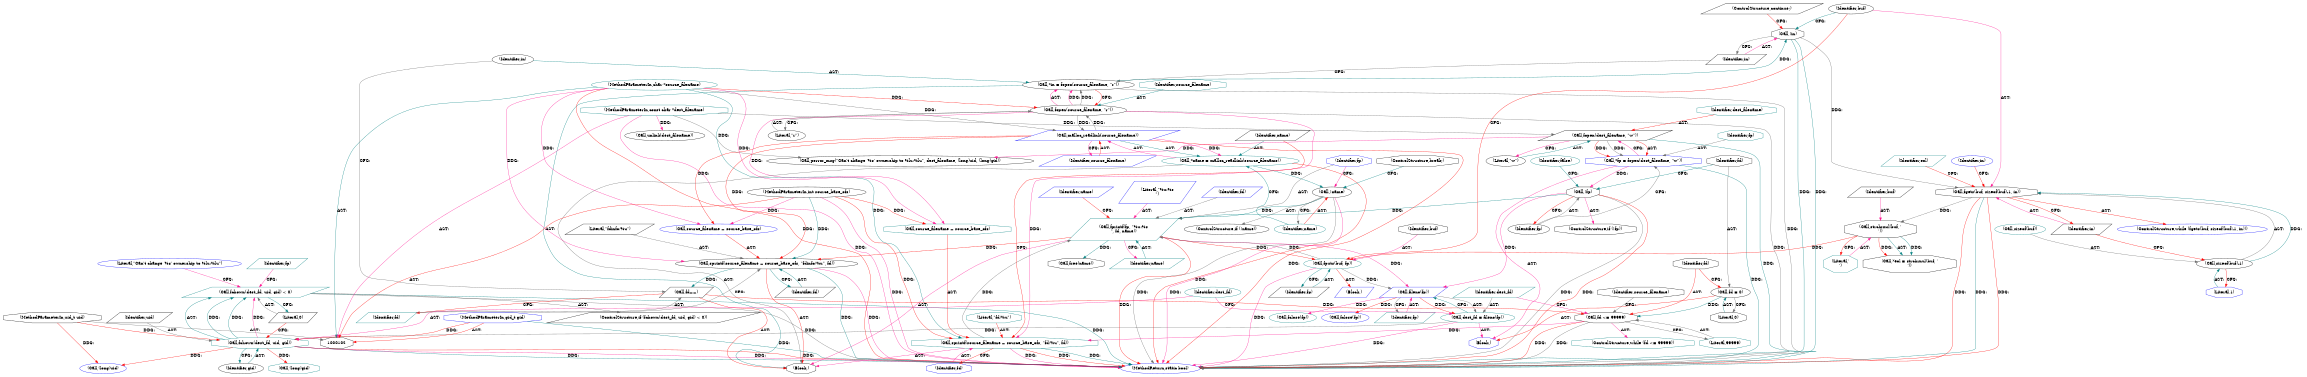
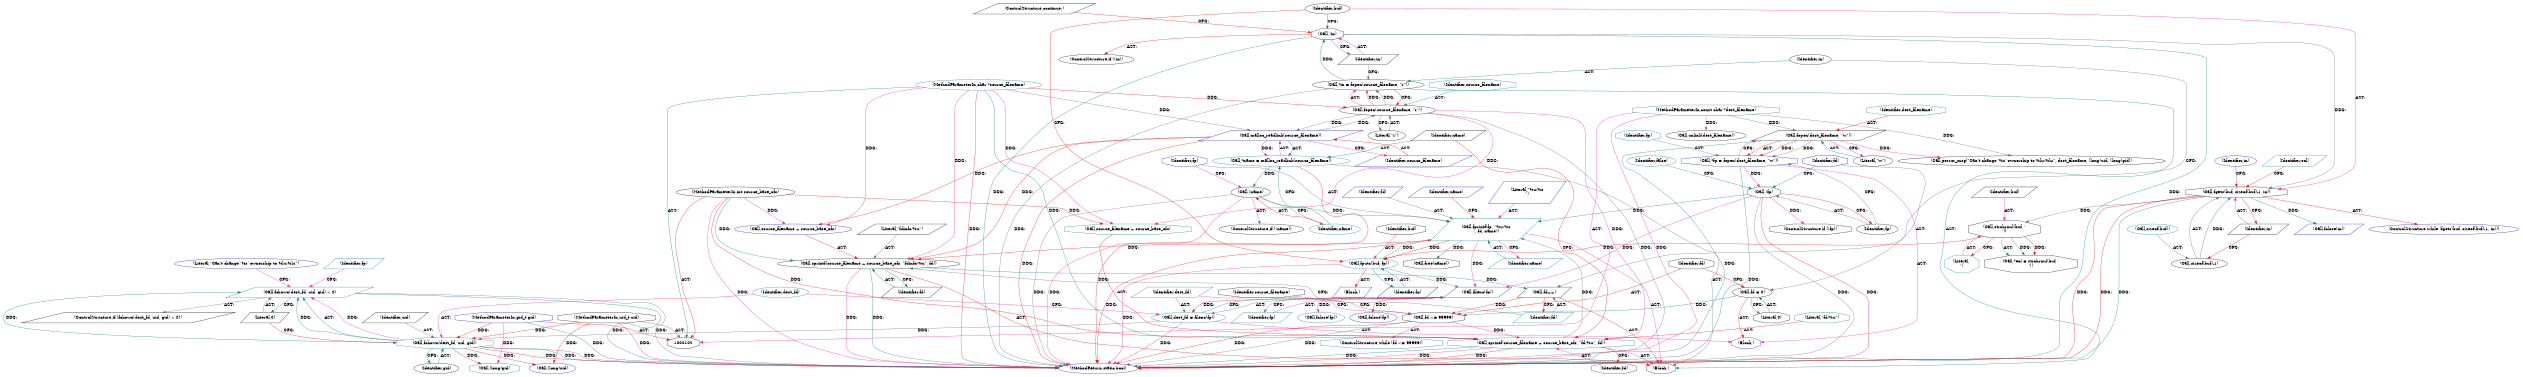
none -> (1096, 60)
(1418, 161) -> none
(1596, 211) -> (1796, 211)
none -> (2329, 229)
(2224, 292) -> none
none -> (503, 342)
(1725, 343) -> none
none -> (829, 365)
